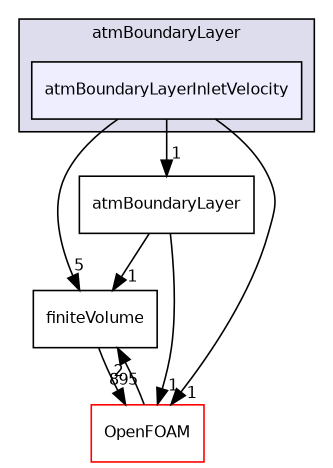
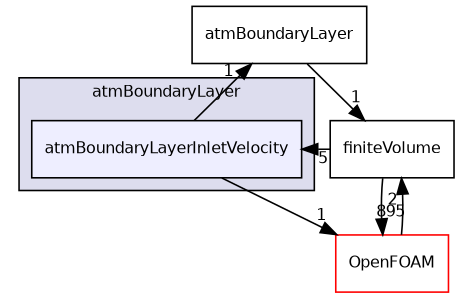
(61, 188) -> (324, 149)
(174, 312) -> none
